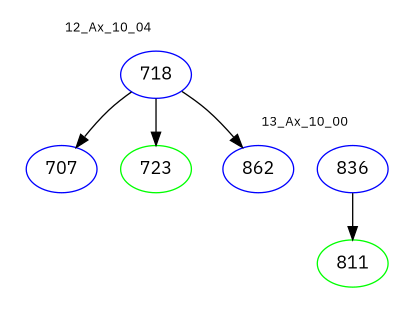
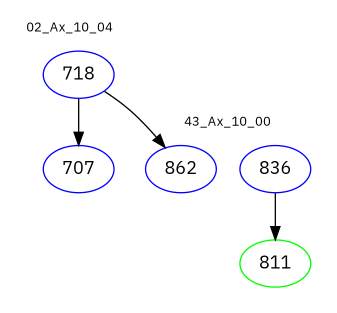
(109, 28) -> (70, 28)
(305, 123) -> (228, 123)
(156, 169) -> none
